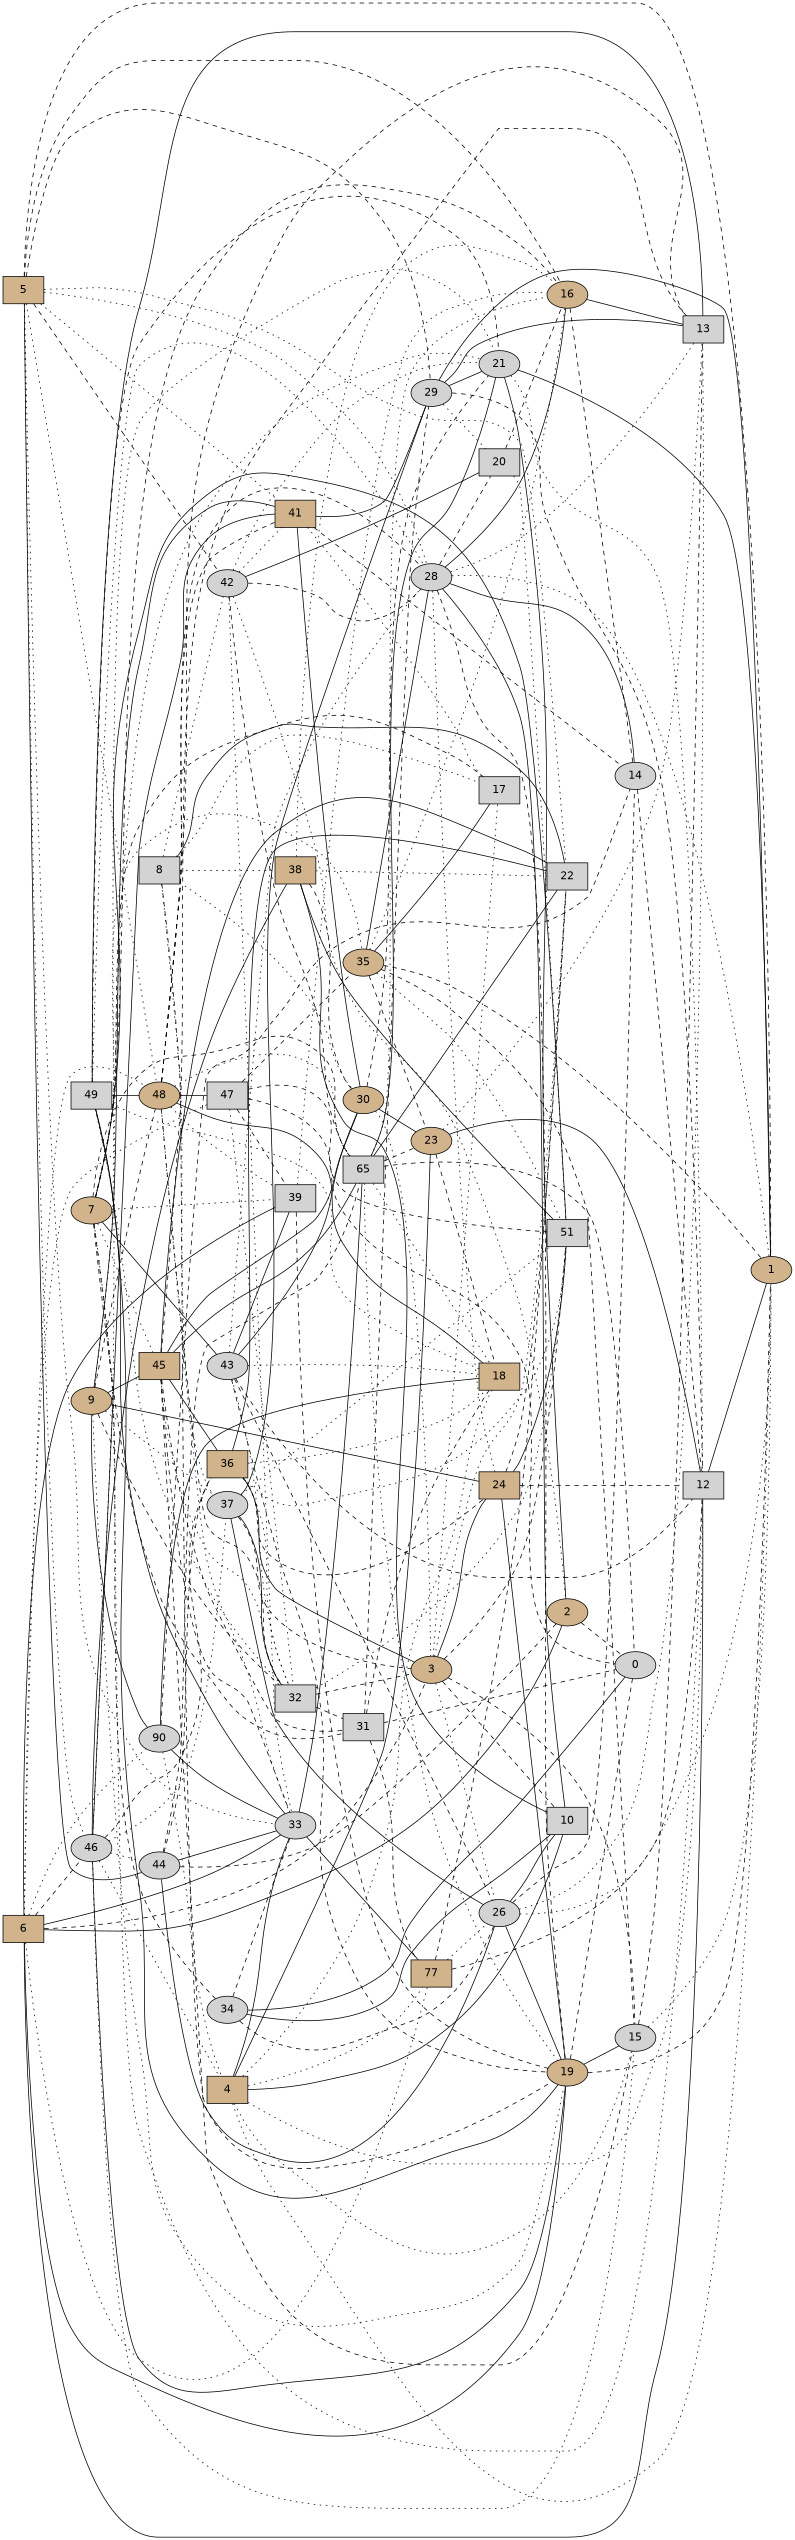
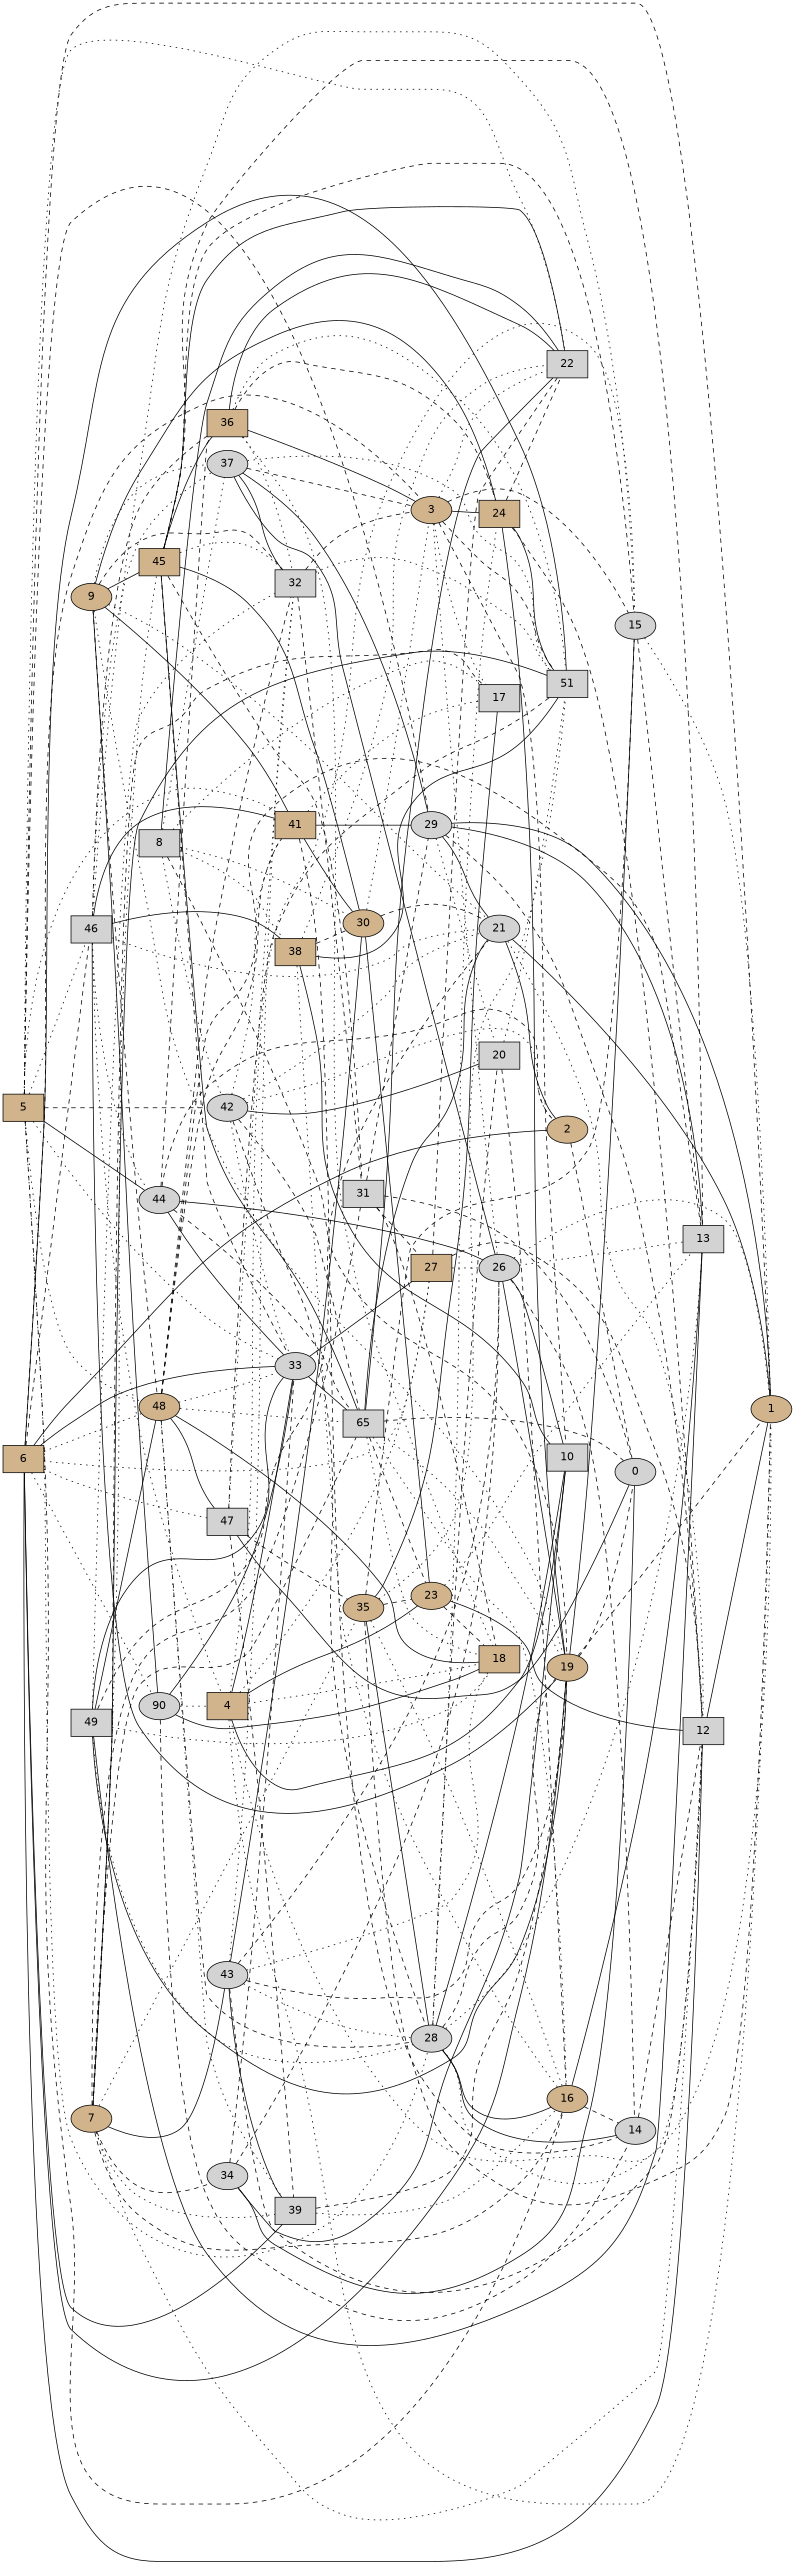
none -> (80, 477)
(509, 1340) -> (444, 1697)
(91, 1848) -> (91, 929)
(431, 1974) -> (431, 1268)
